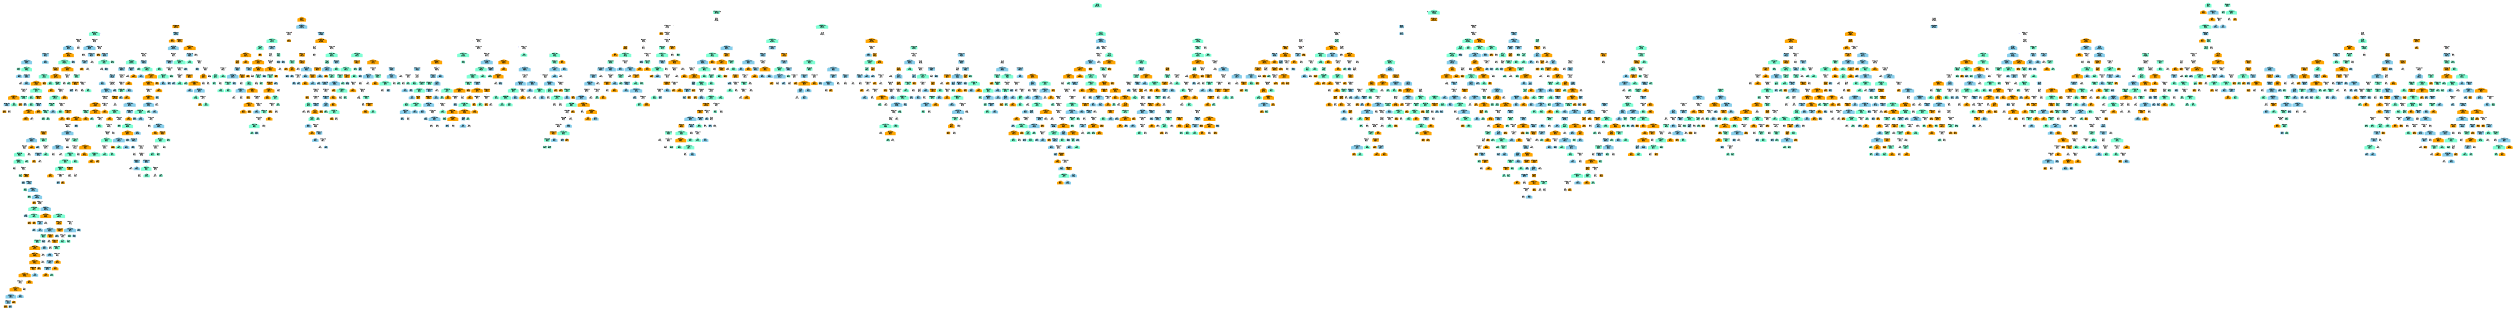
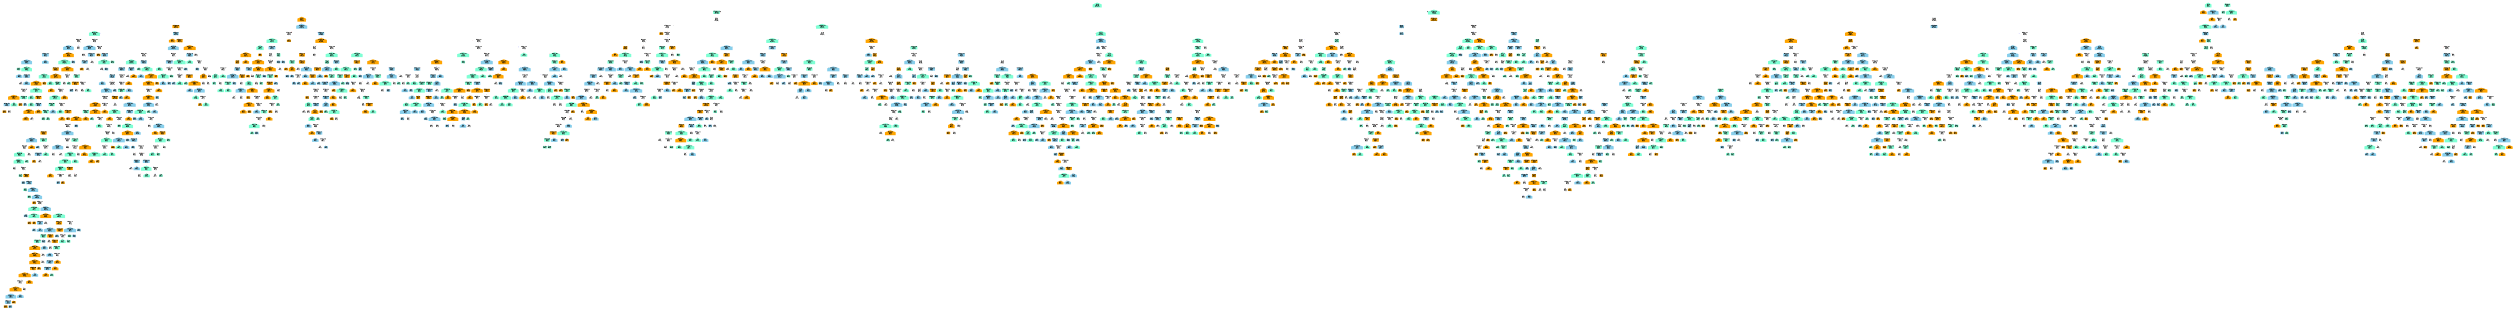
(1237, 76) -> (1237, 76)
